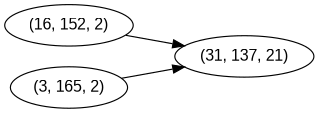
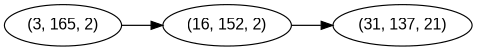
(147, 74) -> (136, 25)
